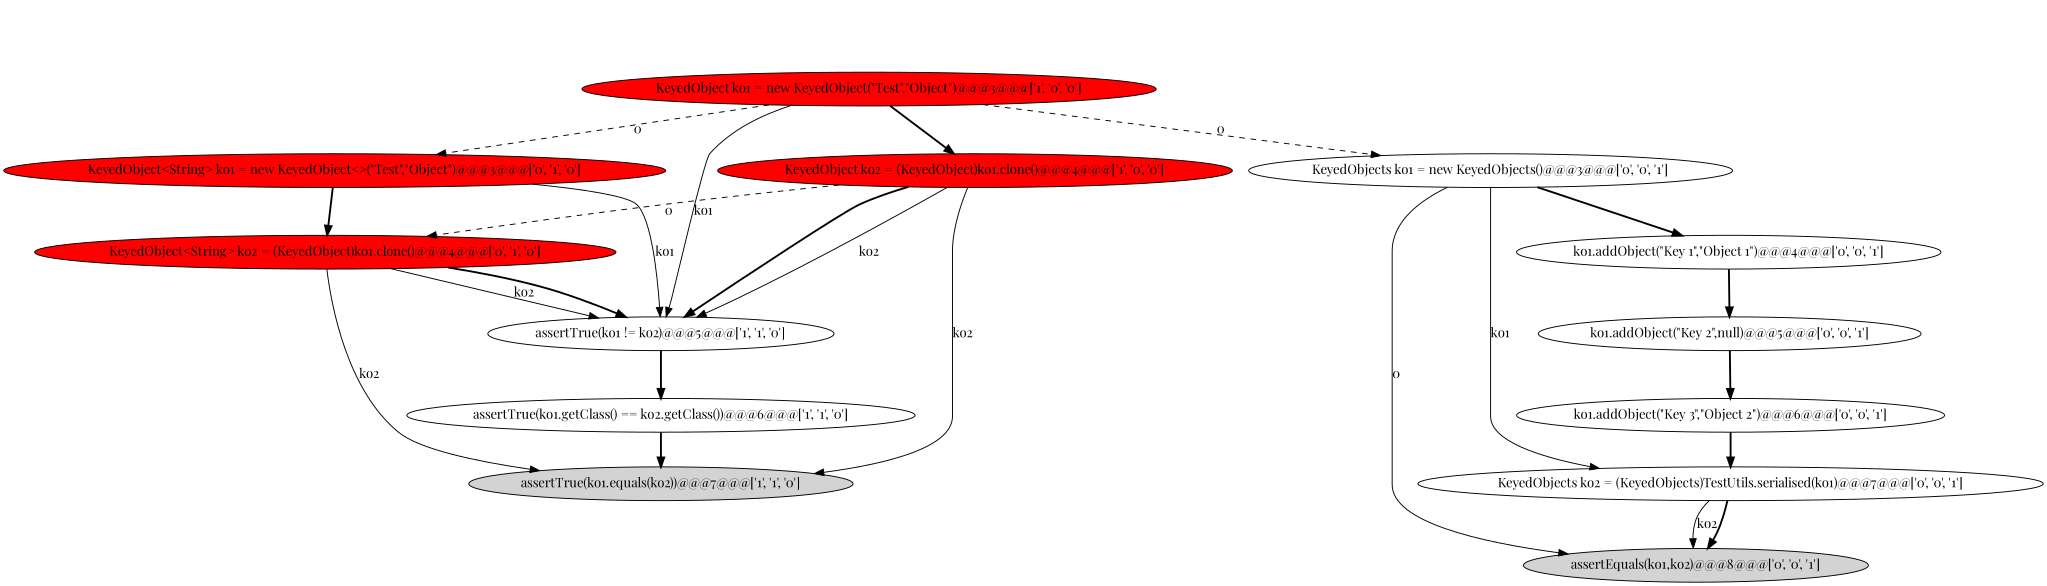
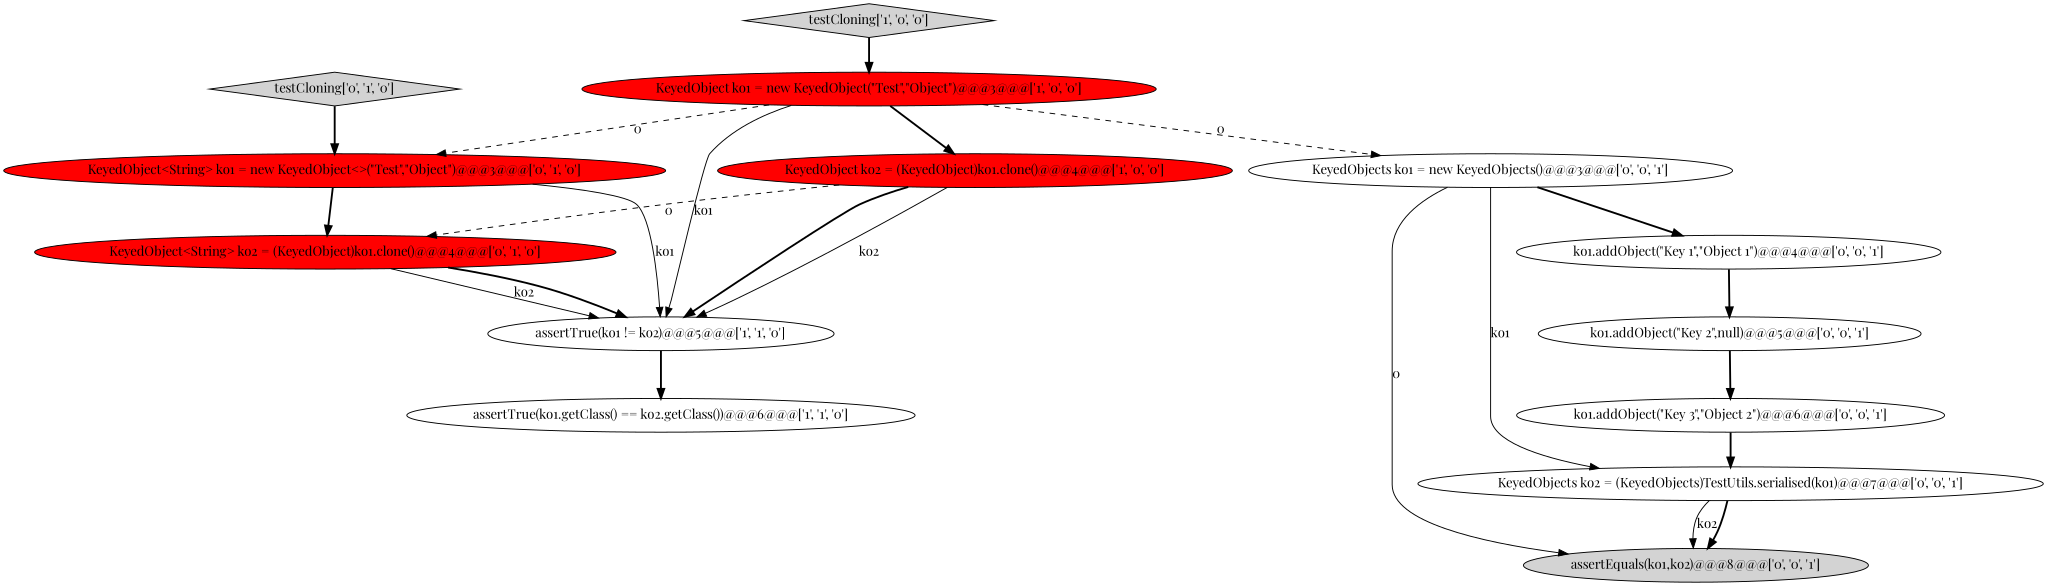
none -> (869, 21)
none -> (335, 89)
(661, 484) -> none
